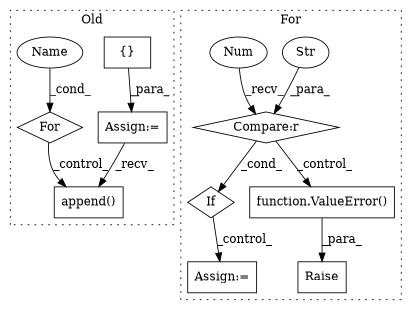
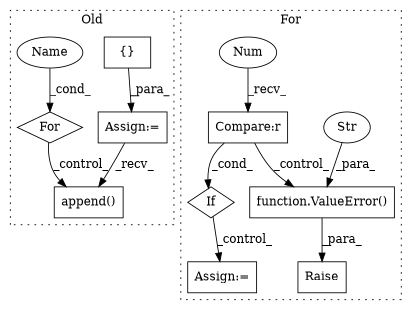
(289, 87) -> (336, 161)
(266, 127) -> (248, 127)
